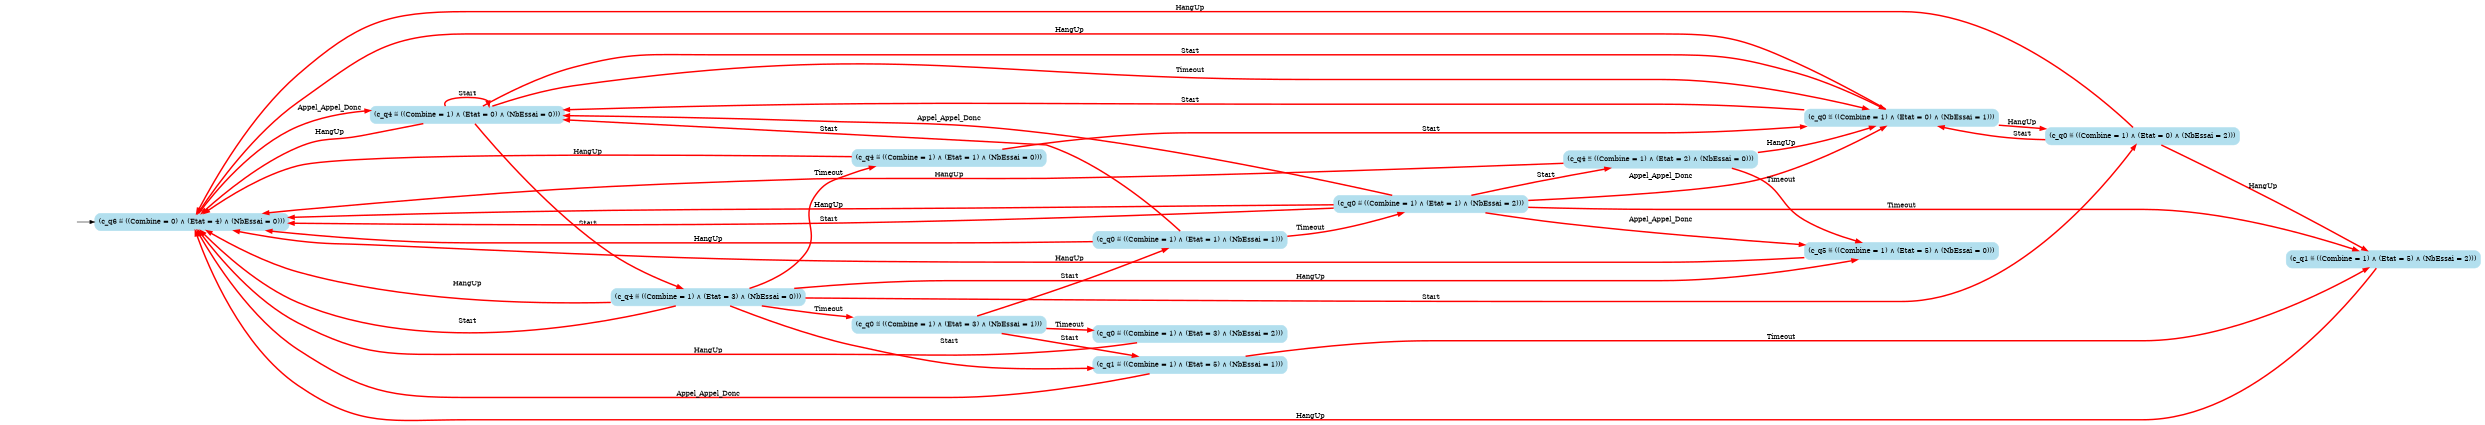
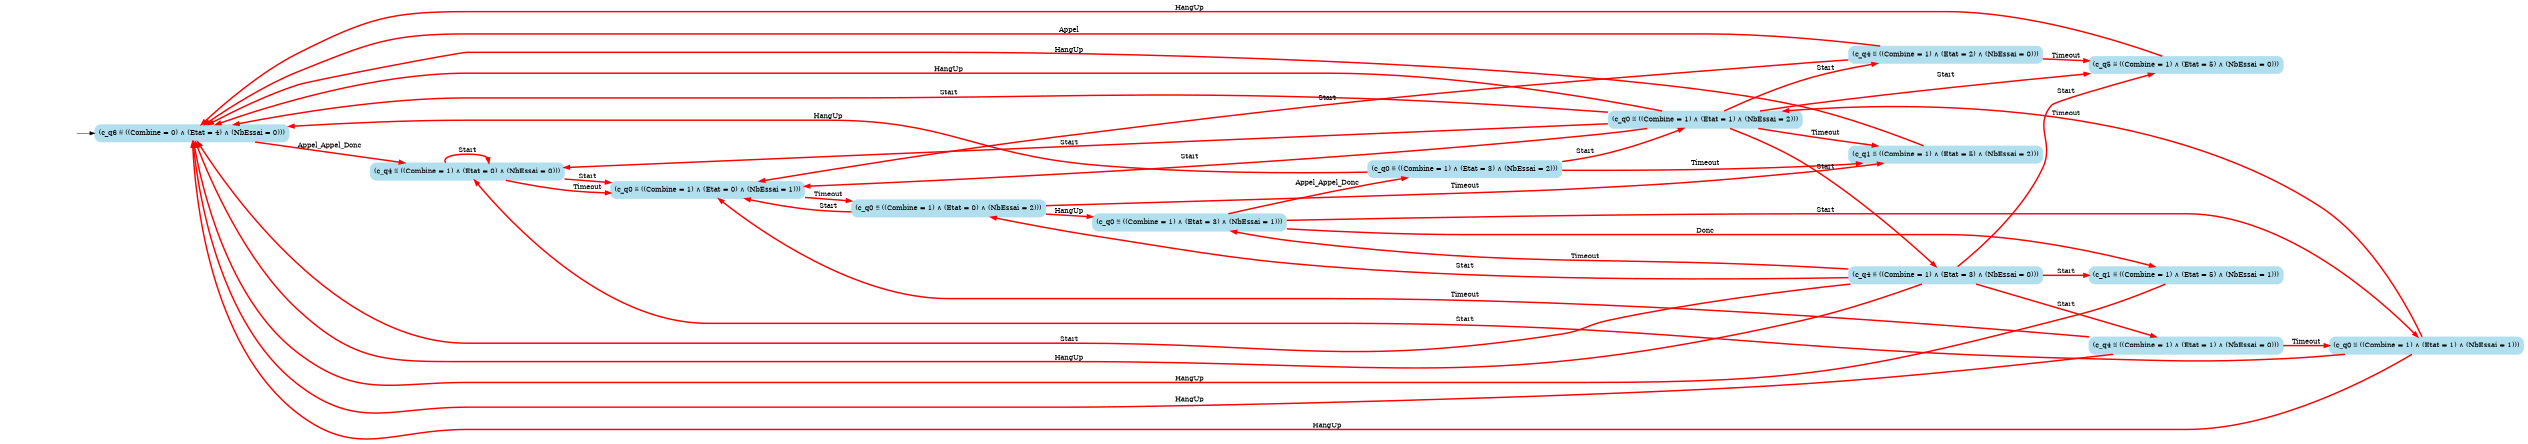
(1140, 12) -> (1067, 215)
(1018, 34) -> none
(1187, 104) -> none
(949, 119) -> (1069, 143)
(2022, 122) -> (828, 195)
(1431, 129) -> (1465, 295)
(1781, 143) -> (1327, 98)
(305, 145) -> none
none -> (1621, 150)
(829, 173) -> (2066, 305)
(949, 175) -> (1069, 30)
(1661, 176) -> (1190, 157)
(2263, 186) -> (1465, 186)
(566, 218) -> (1838, 186)
(1661, 220) -> (1946, 75)
(1310, 277) -> (2066, 91)
(1070, 325) -> (1327, 183)
(1070, 339) -> (1705, 231)
(1811, 341) -> (1709, 169)
none -> (2304, 346)
(708, 394) -> (1190, 379)
